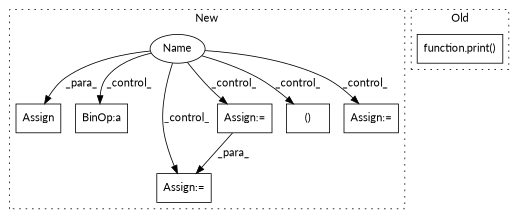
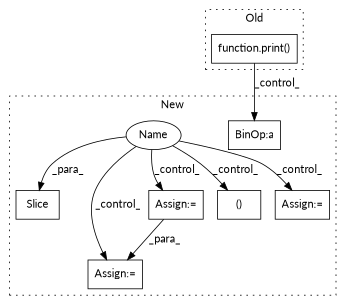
(118, 67) -> (254, 88)
(38, 118) -> (38, 205)
